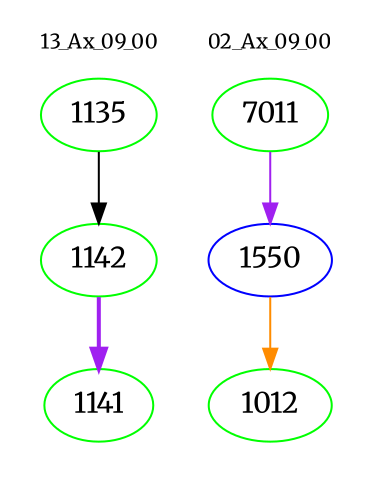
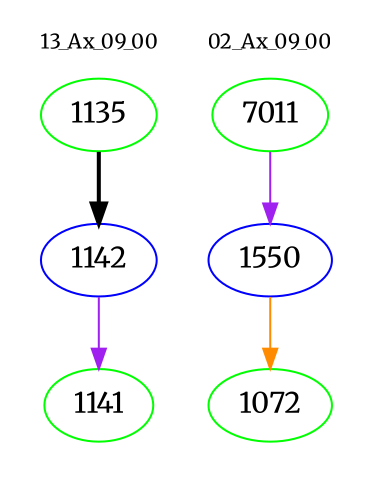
(99, 178) -> (99, 178)
(99, 260) -> (99, 260)
(99, 323) -> (99, 323)
(270, 405) -> (270, 405)
